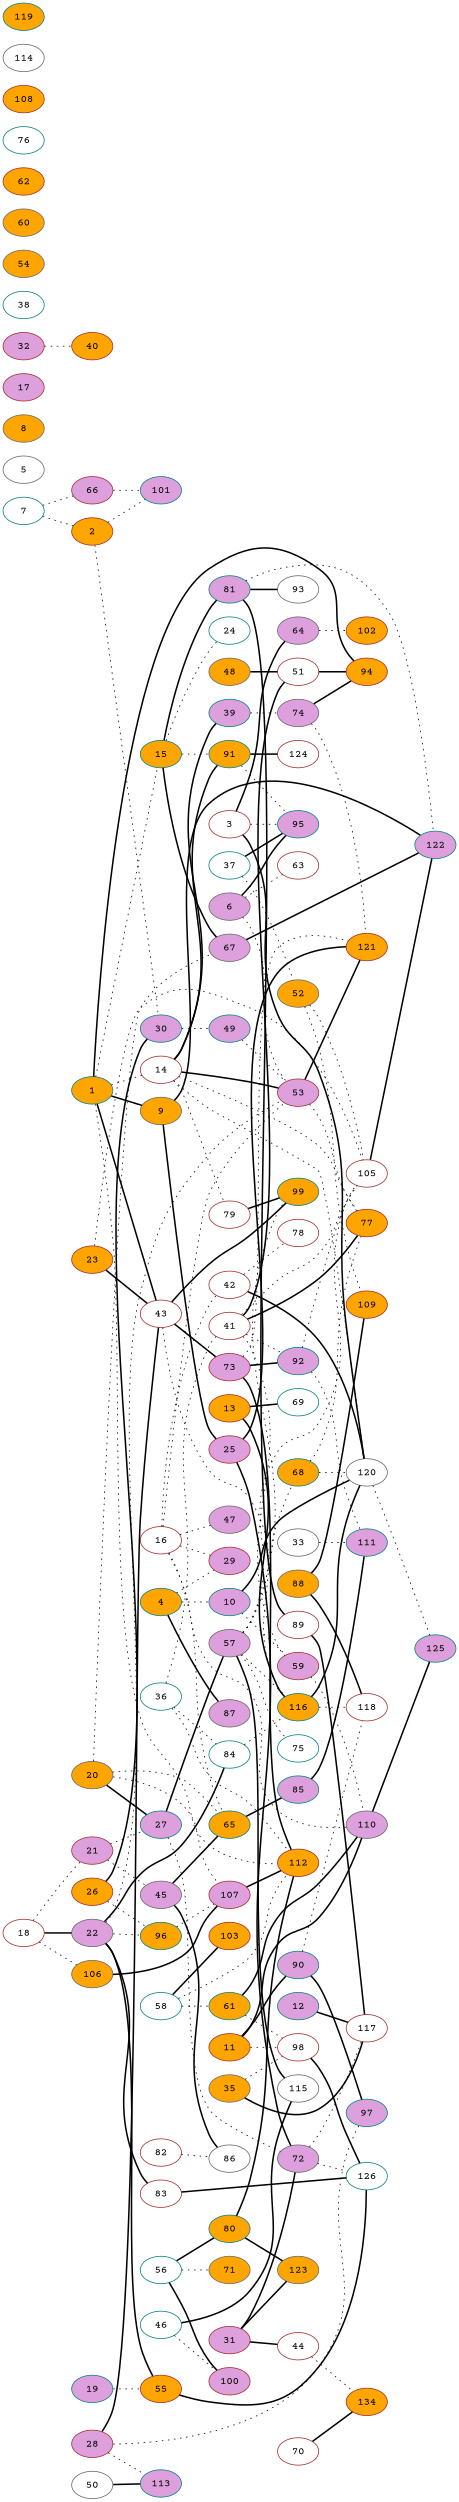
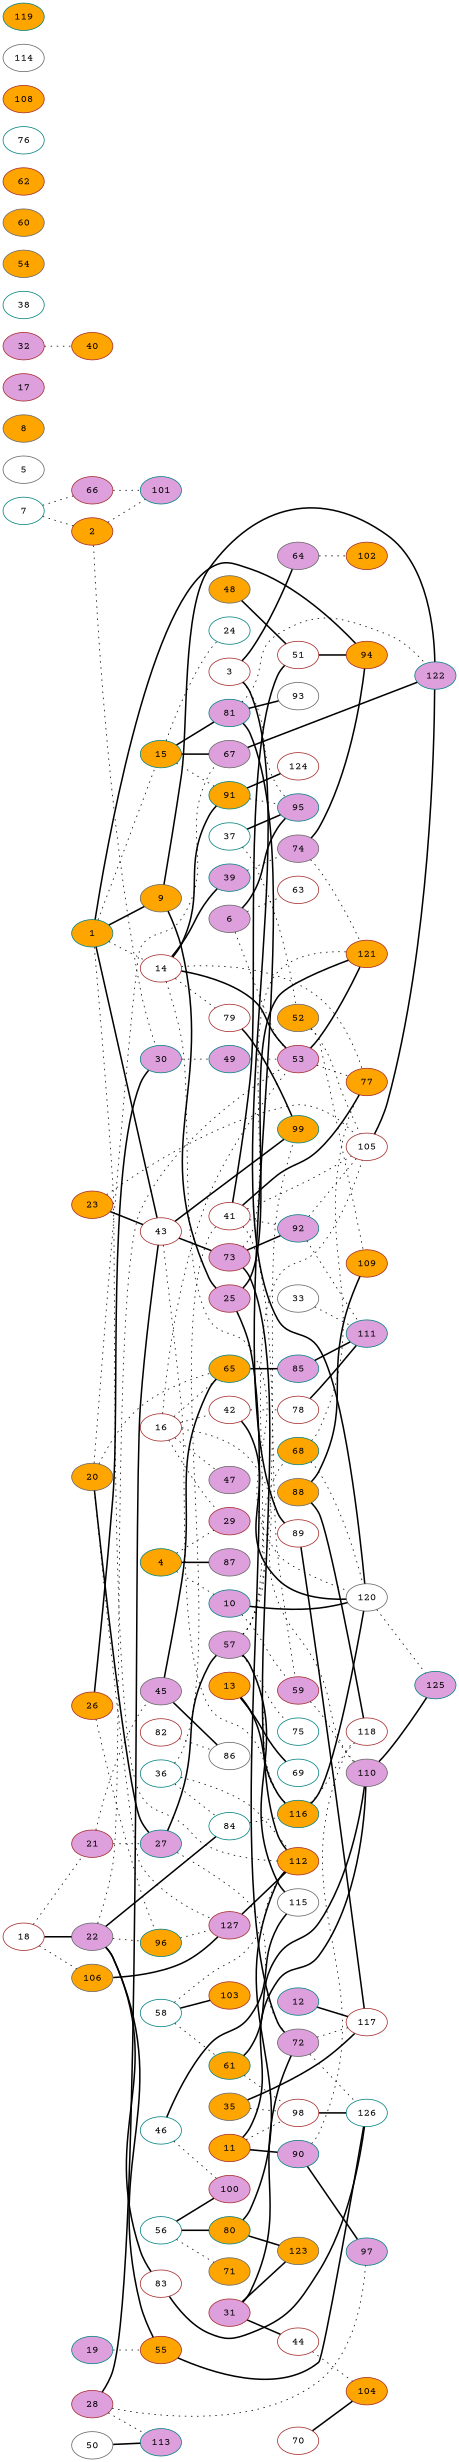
none -> (327, 1380)
(230, 1895) -> (230, 1925)
(367, 2402) -> (367, 2391)
